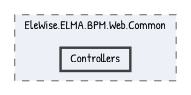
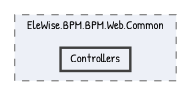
(95, 26) -> (95, 26)
